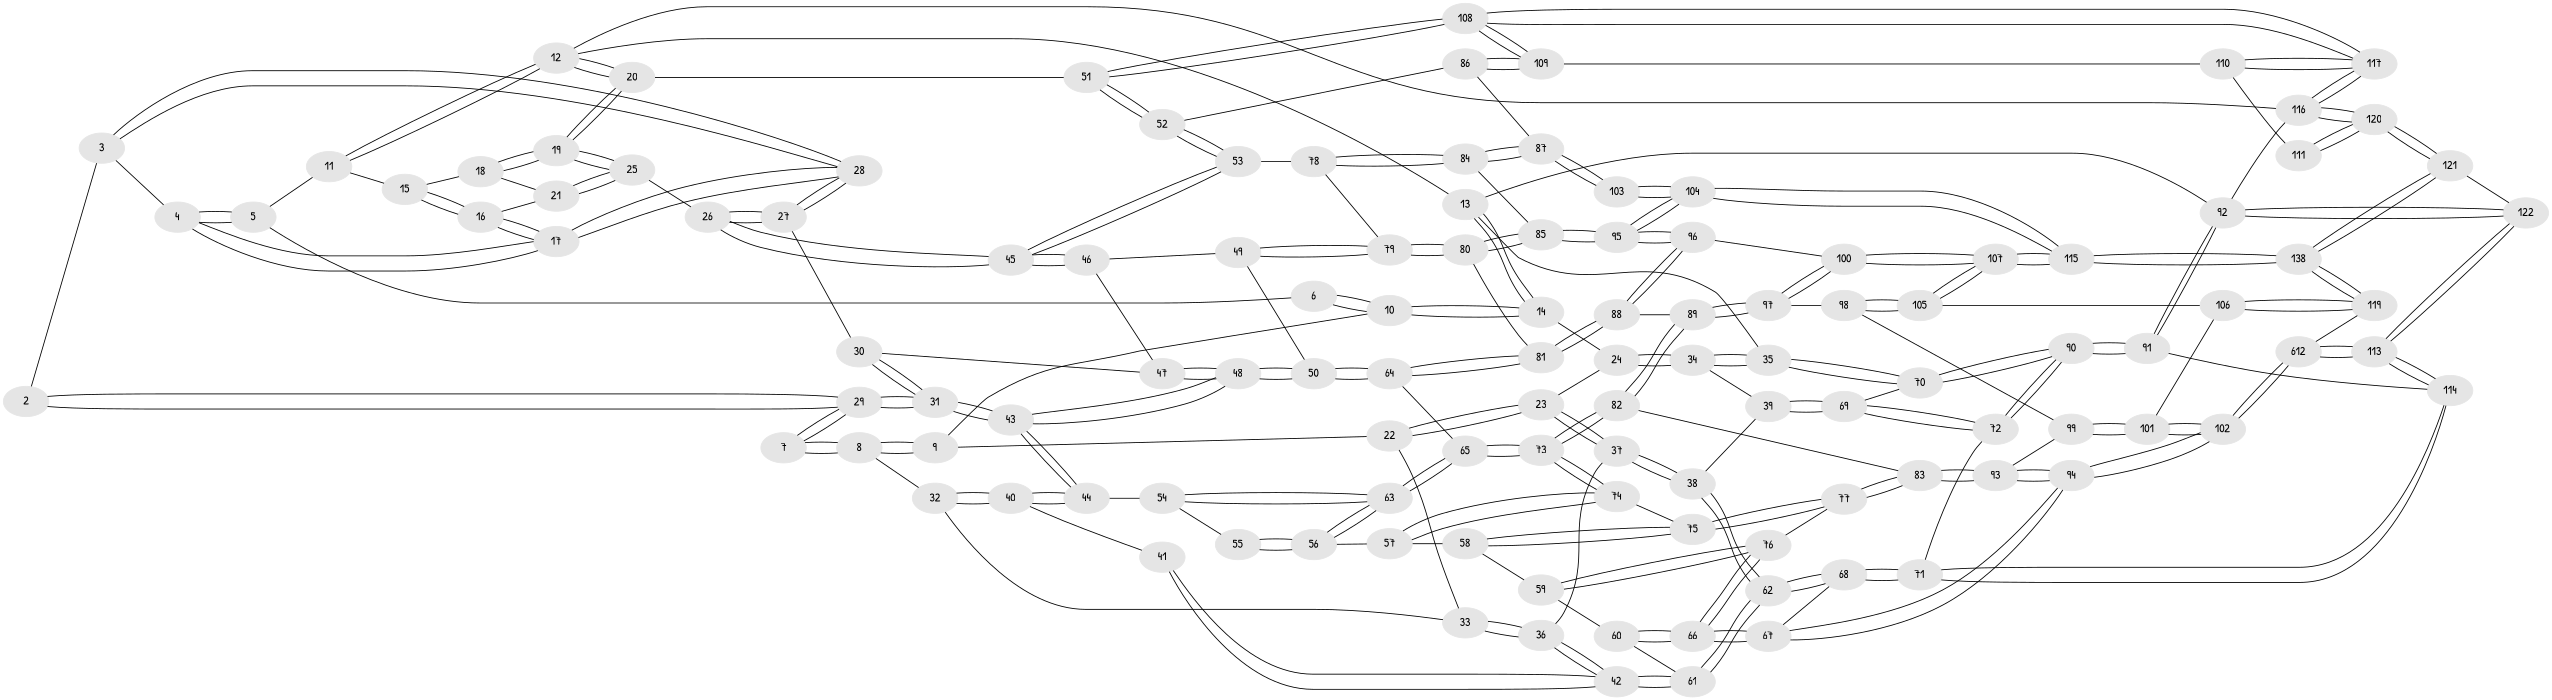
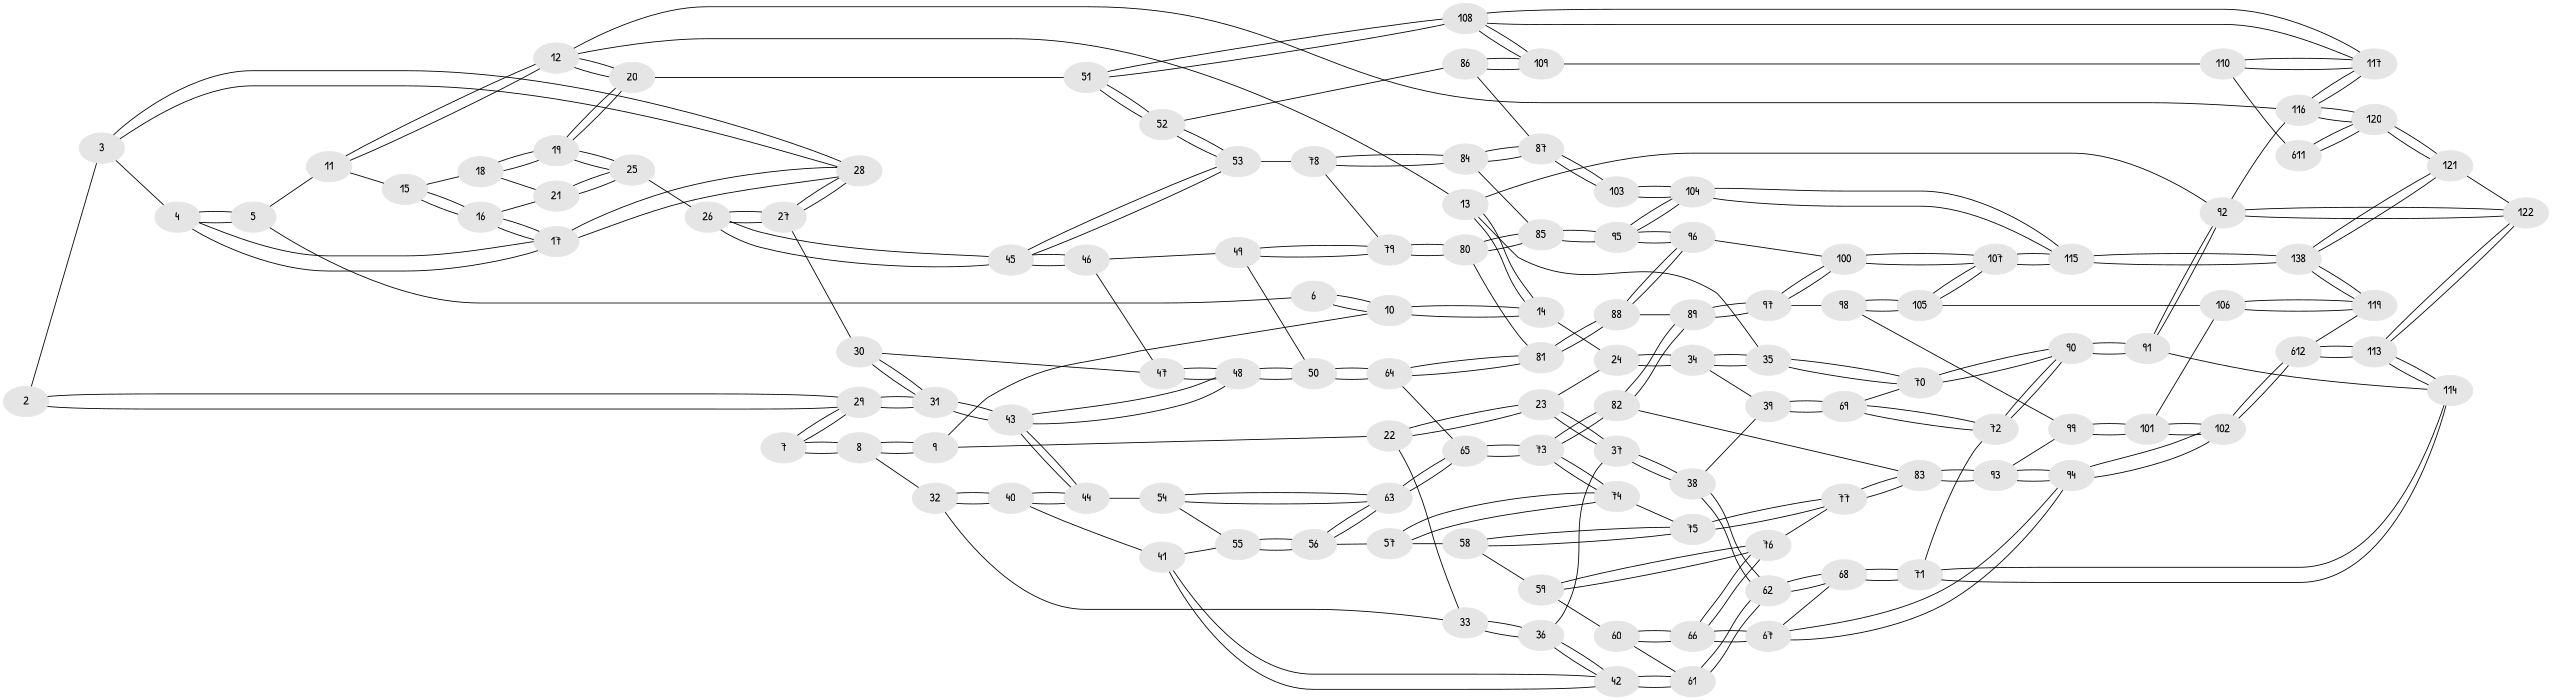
(2299, 156) -> (2299, 156)
none -> (1200, 551)
